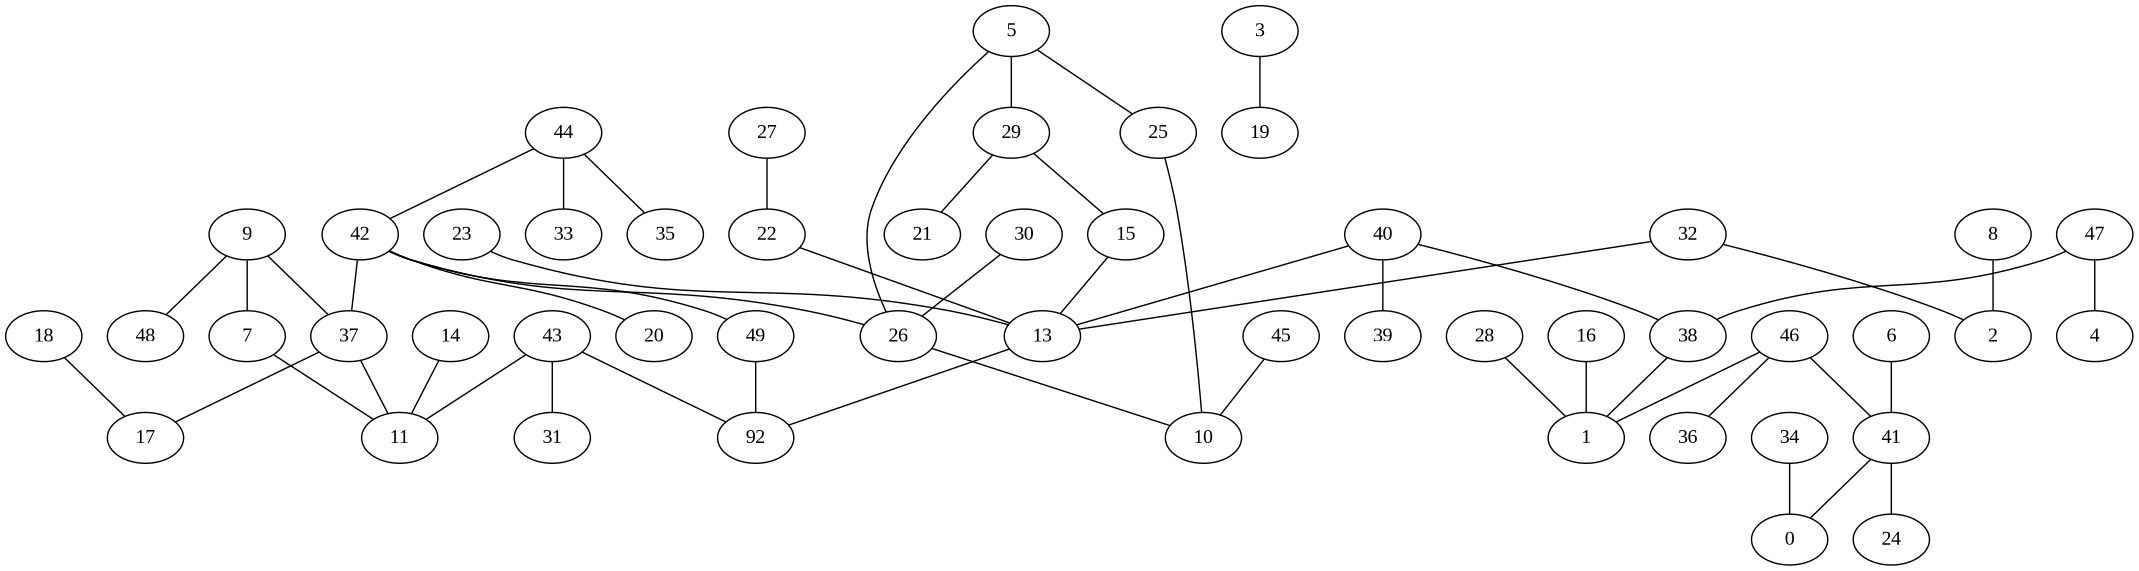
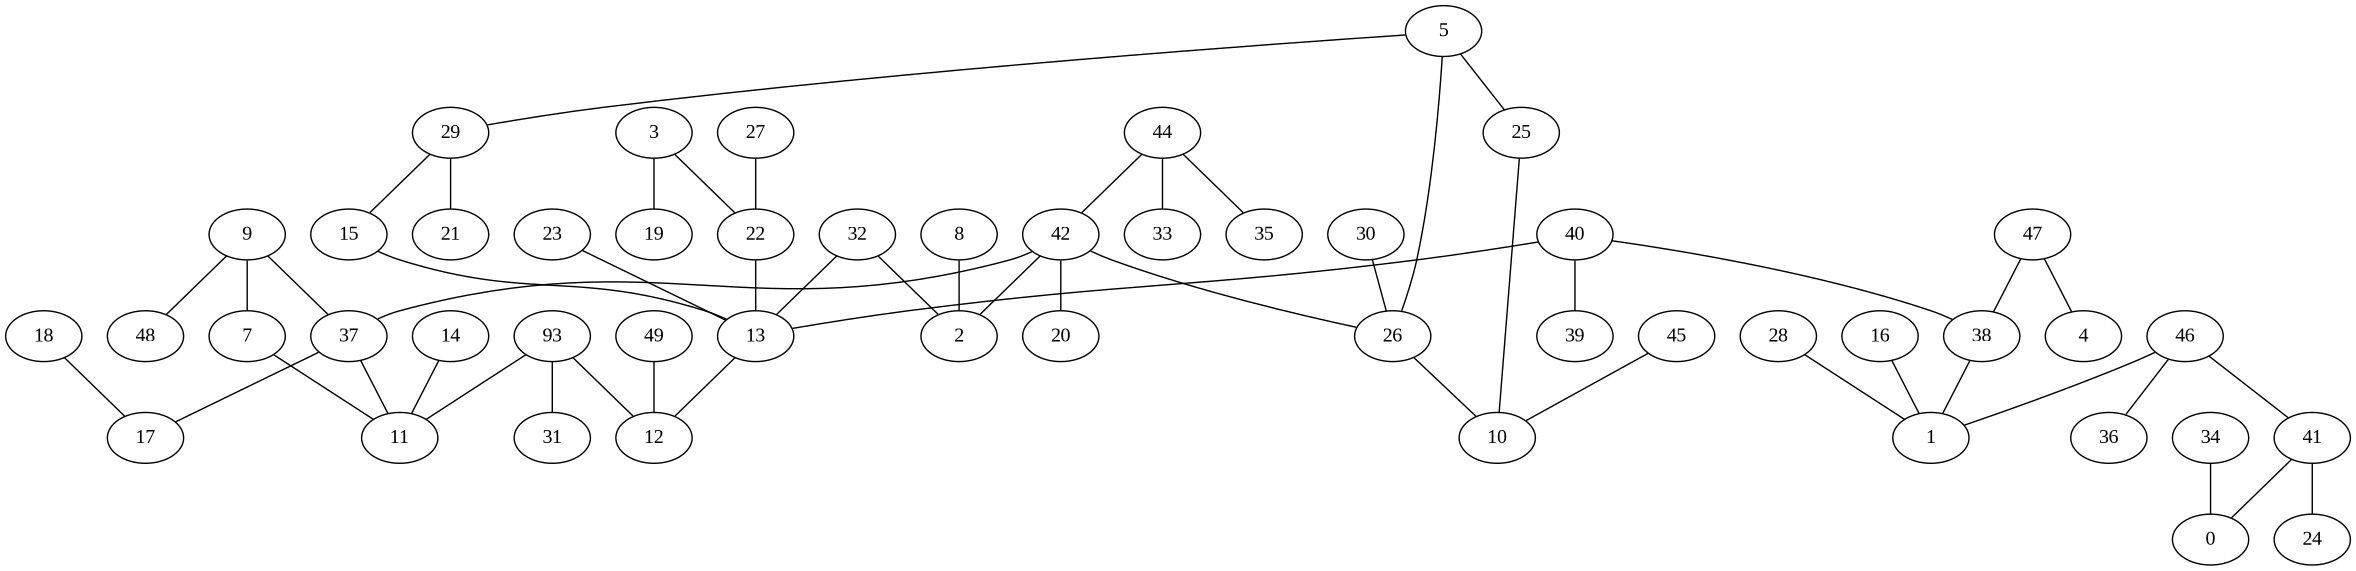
none -> (705, 183)
(558, 285) -> (1010, 285)
(552, 336) -> (552, 336)
(1891, 336) -> none
(756, 438) -> (654, 438)
